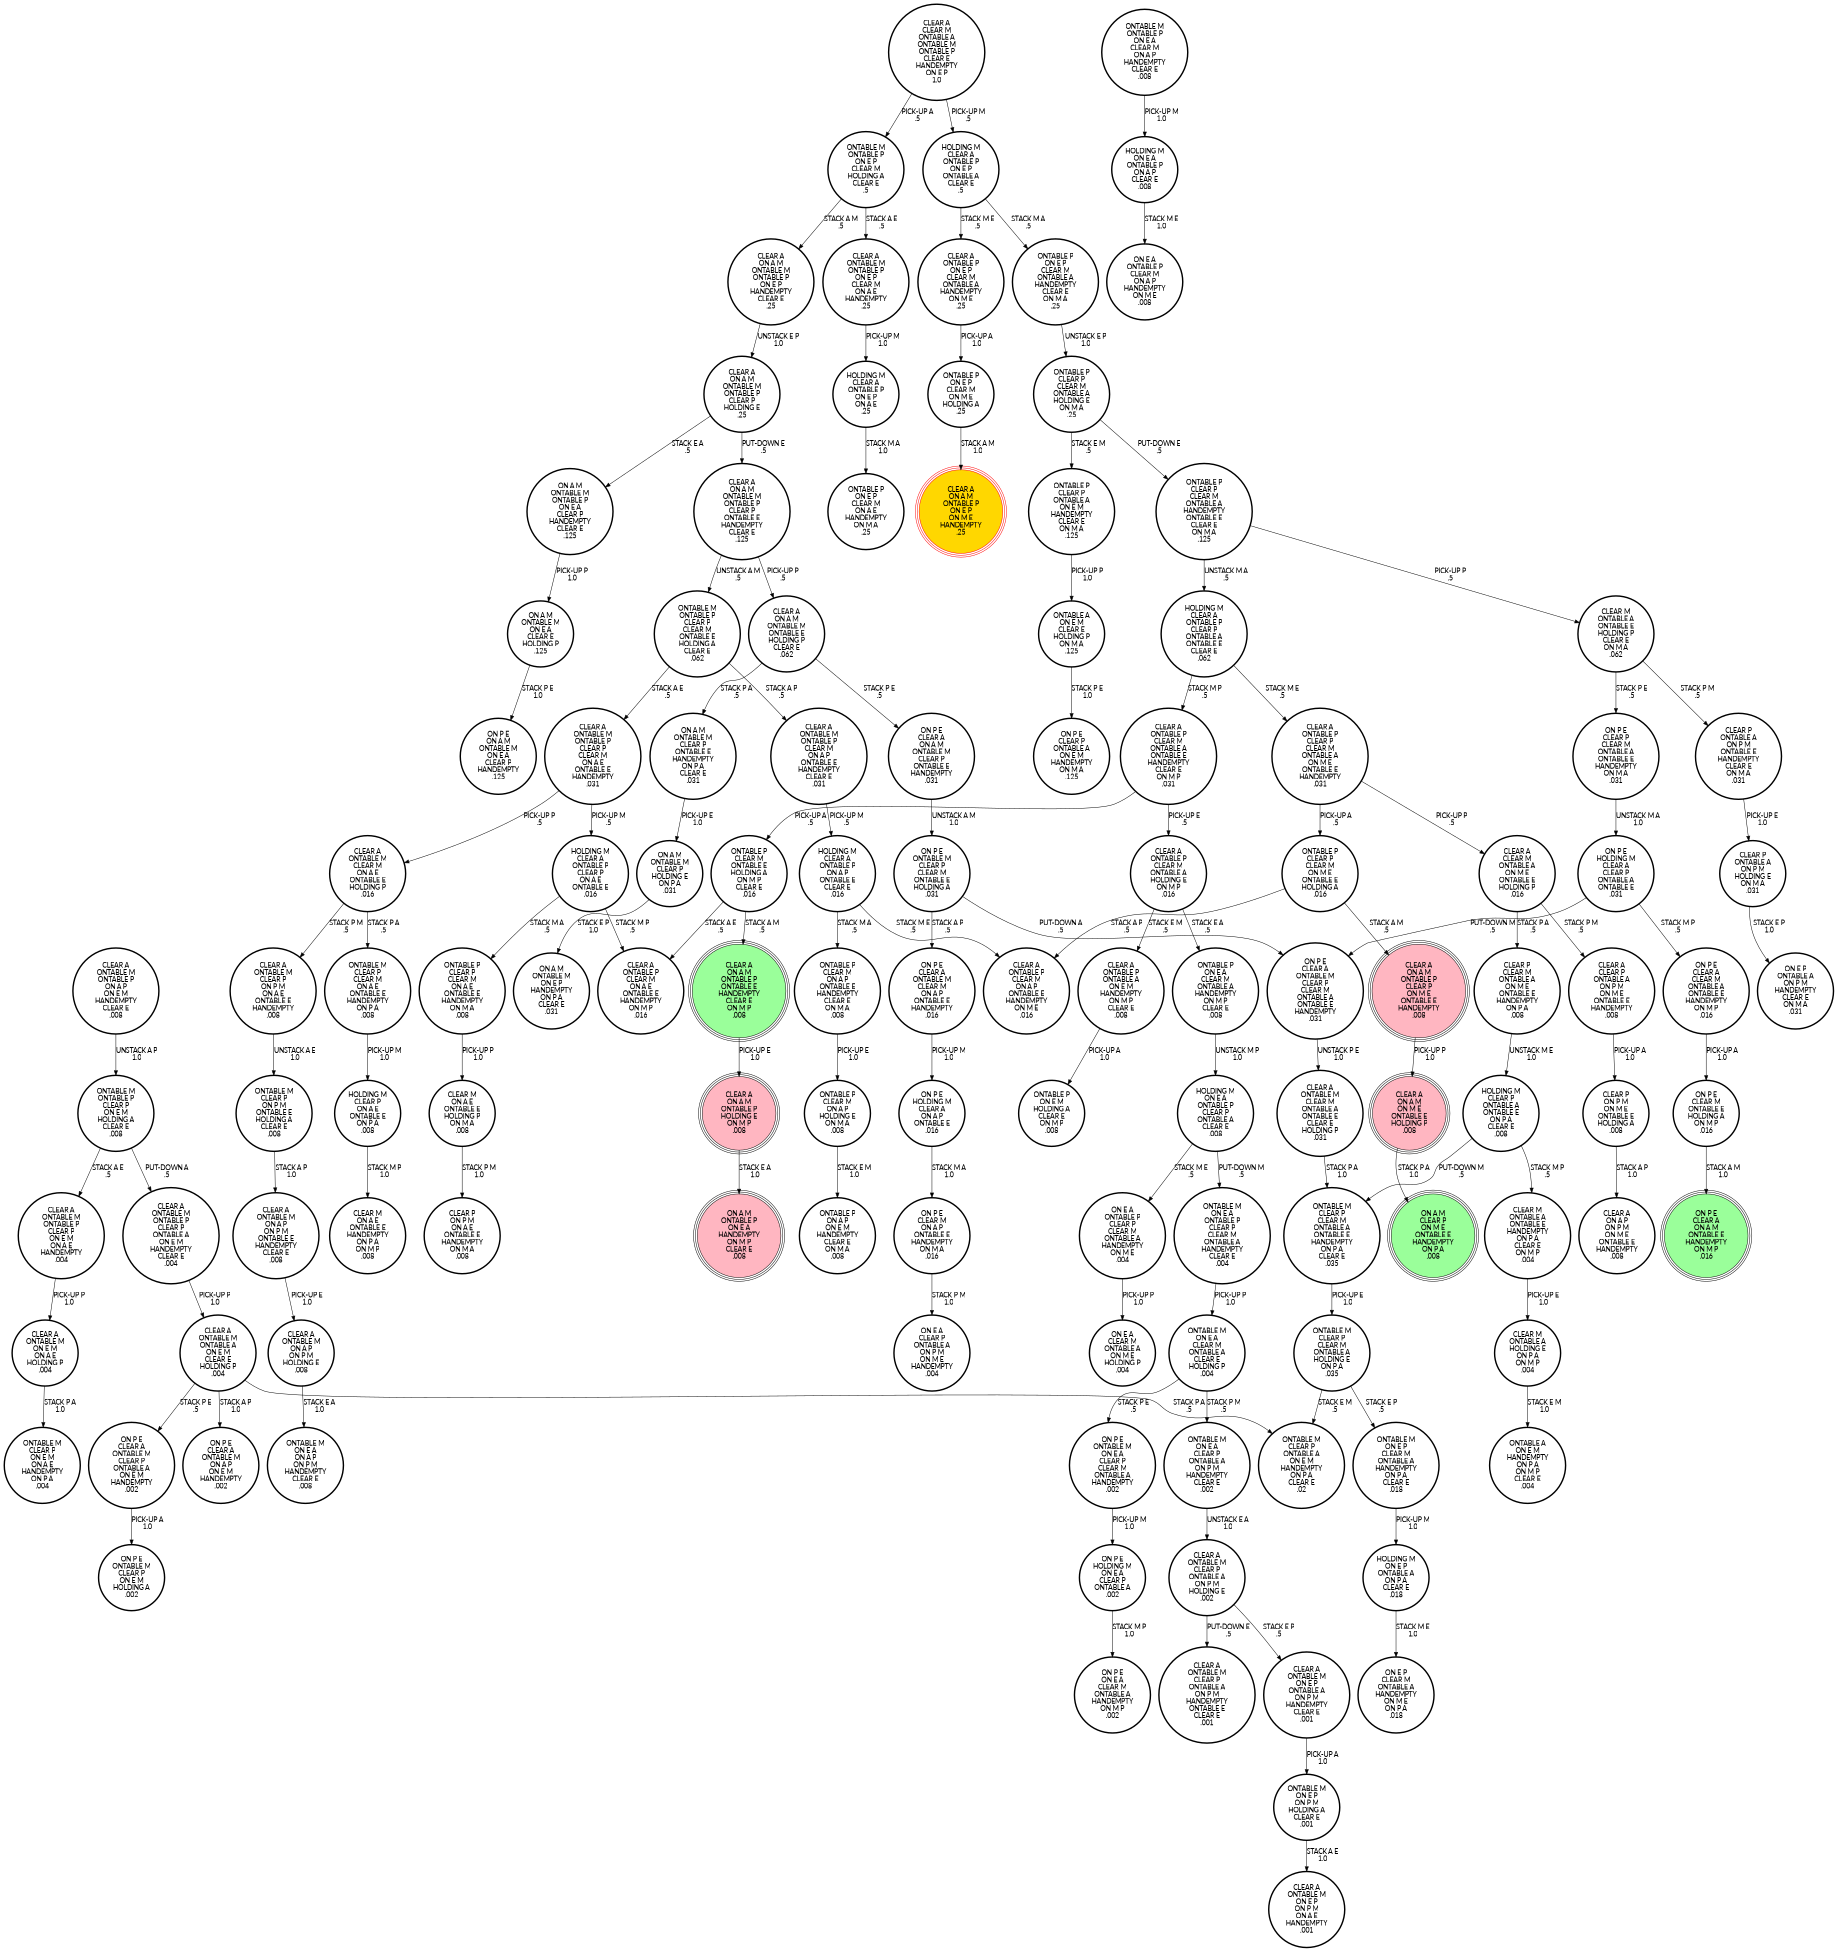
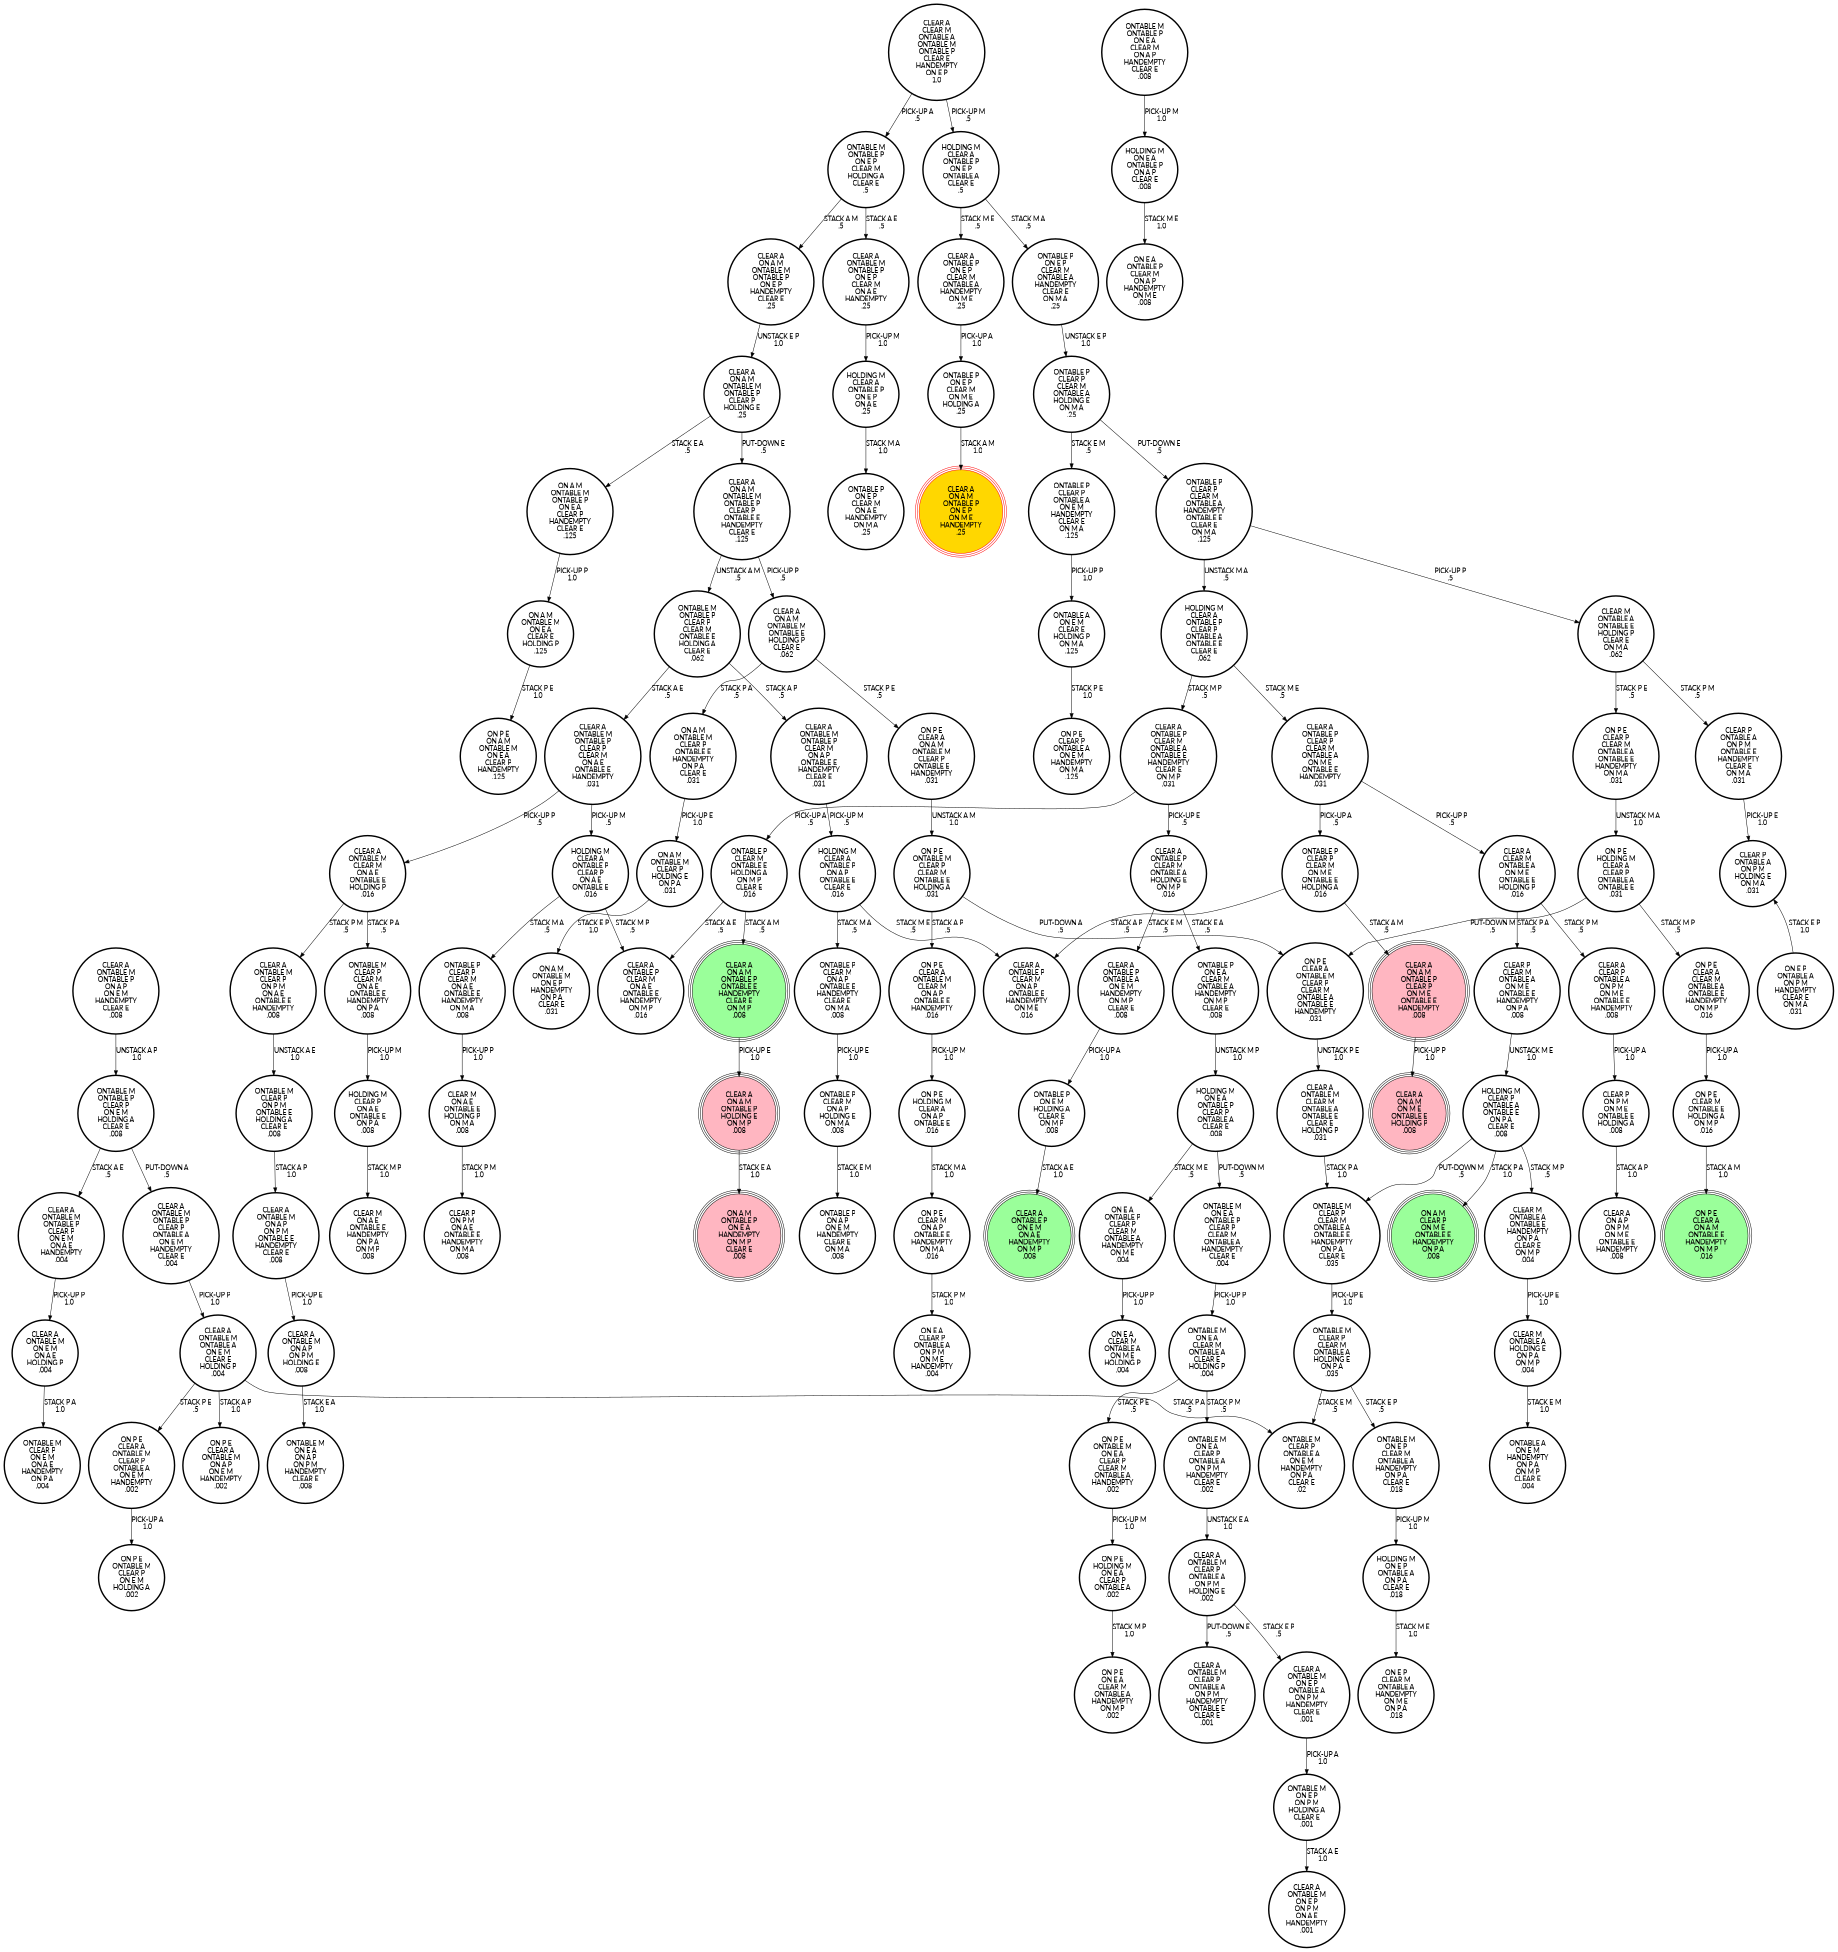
(1753, 934) -> (1788, 927)
(1397, 1174) -> (1486, 1179)
none -> (1029, 1236)
